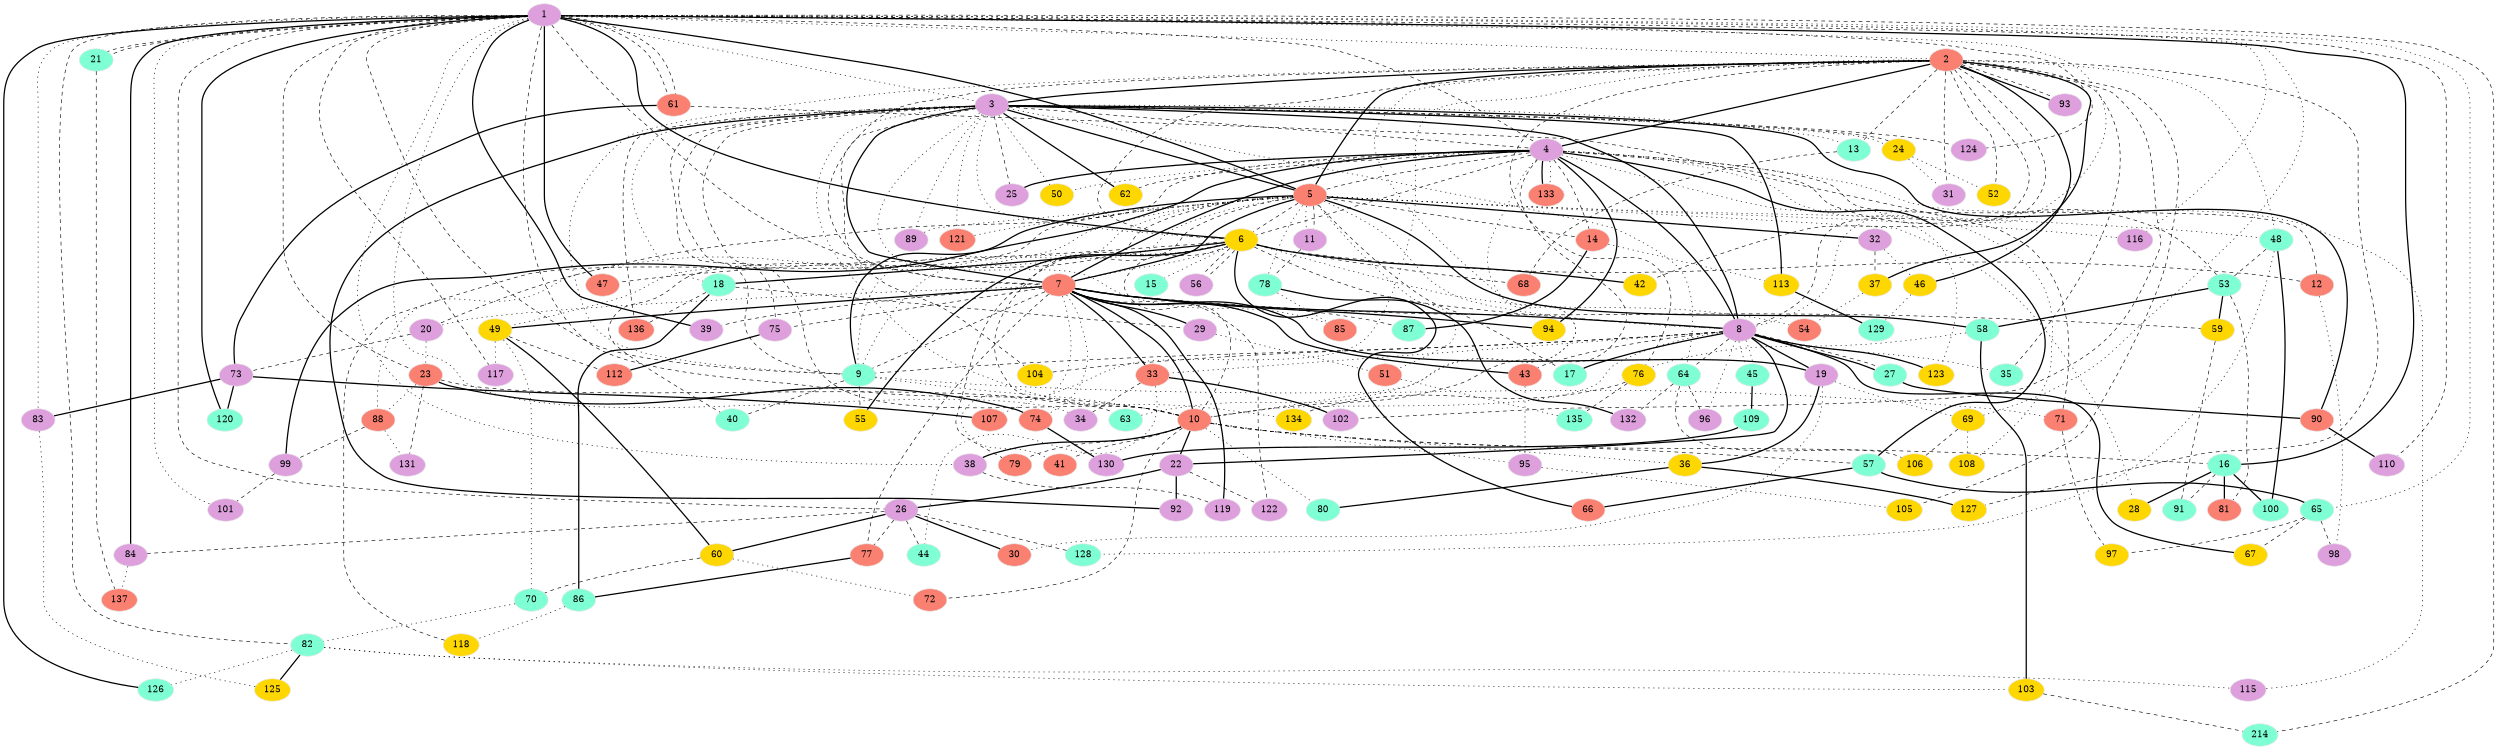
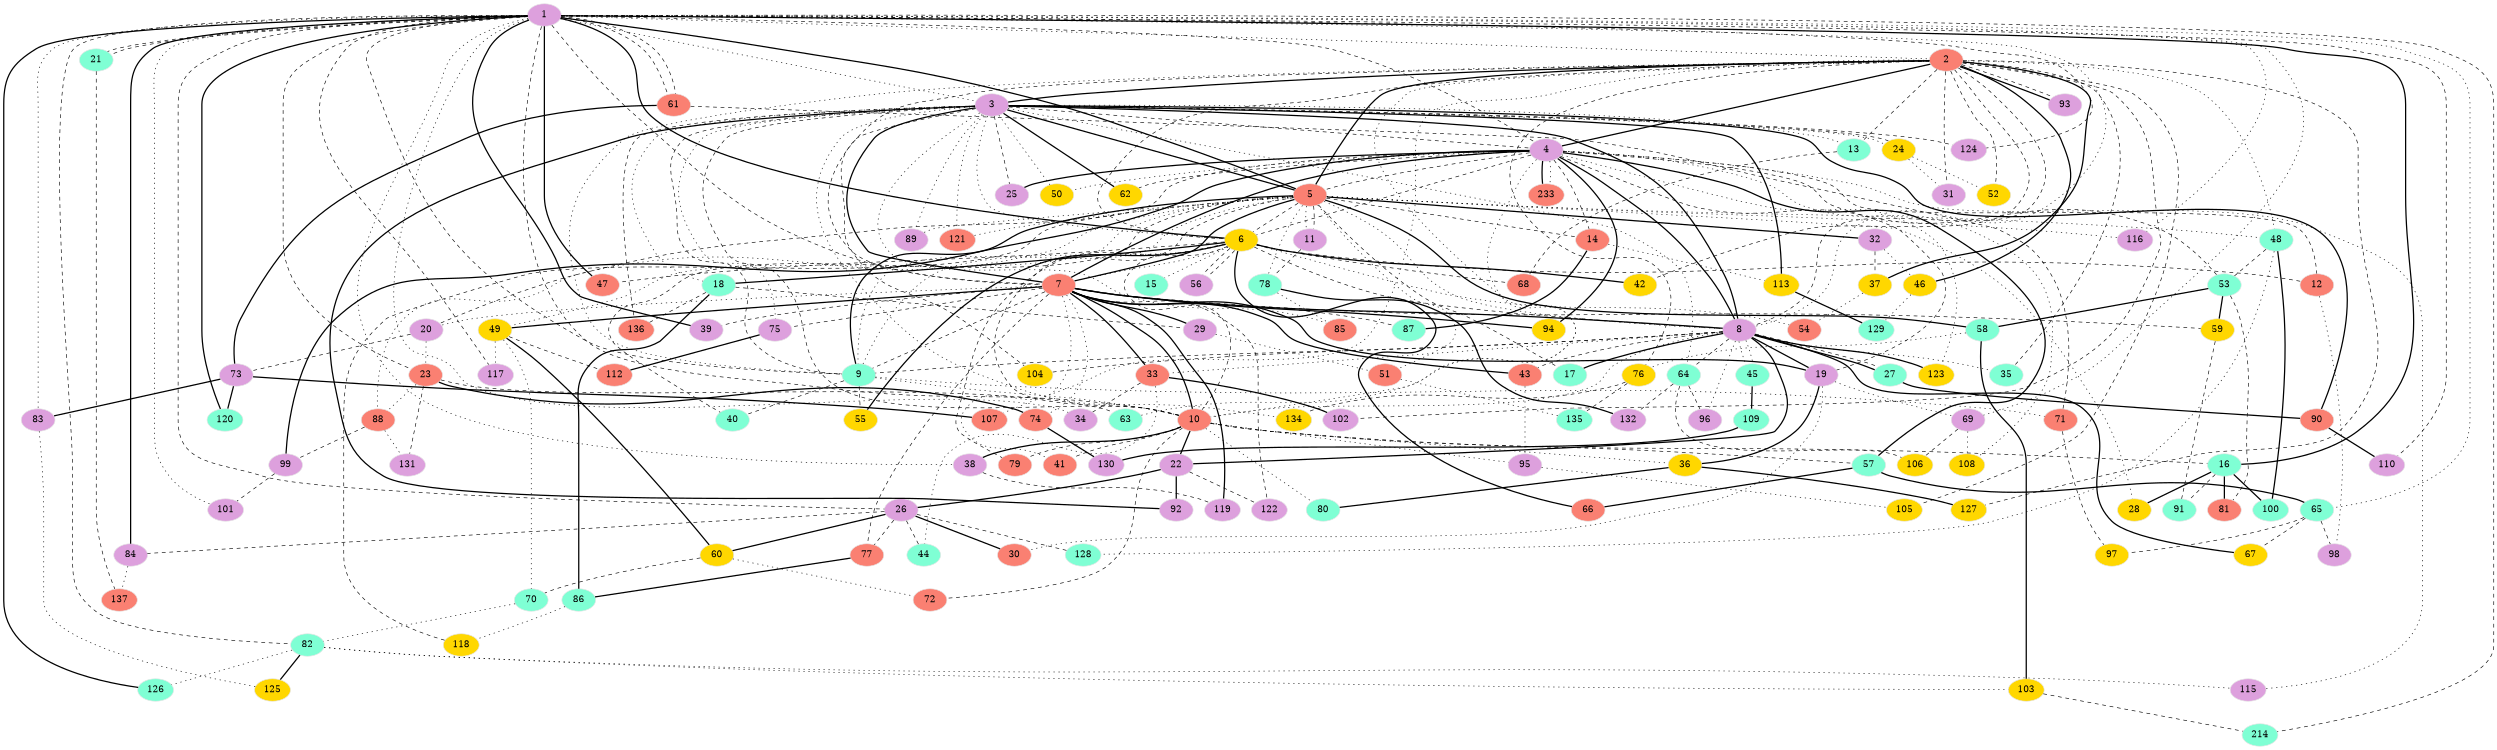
(707, 136) -> (707, 136)
(1546, 195) -> (1546, 195)
(1498, 365) -> (1914, 243)
(1968, 420) -> (1968, 420)
